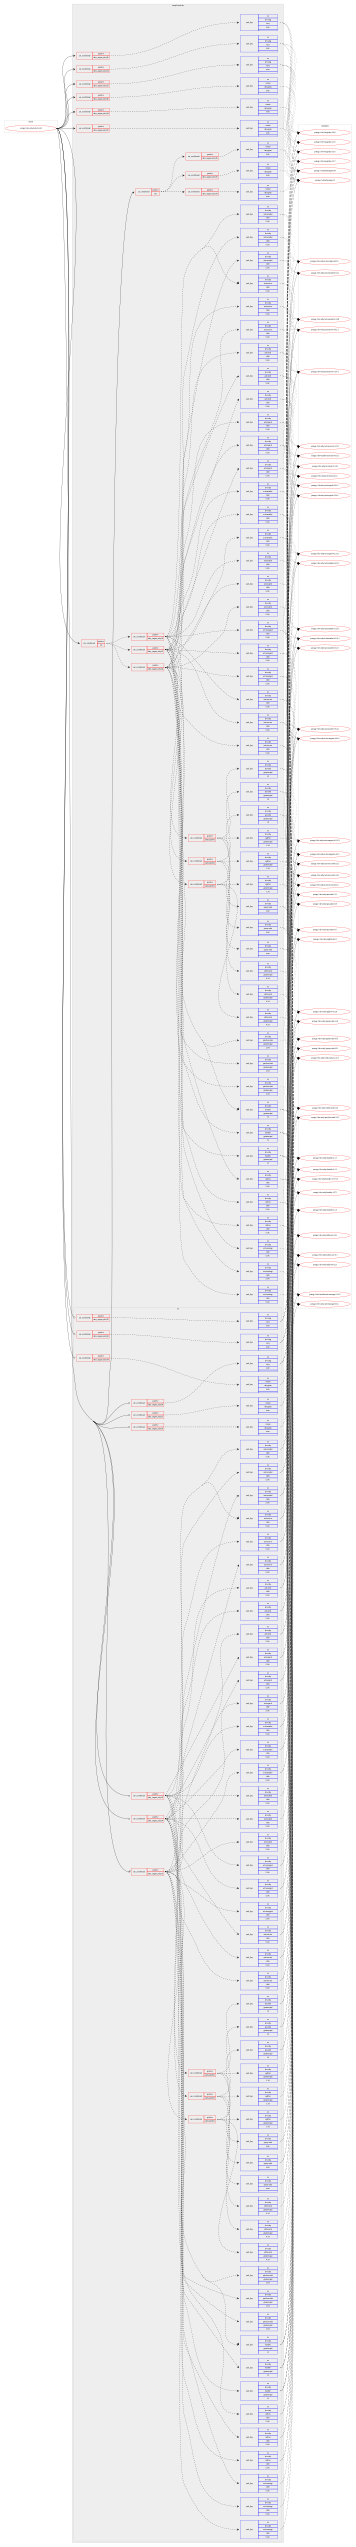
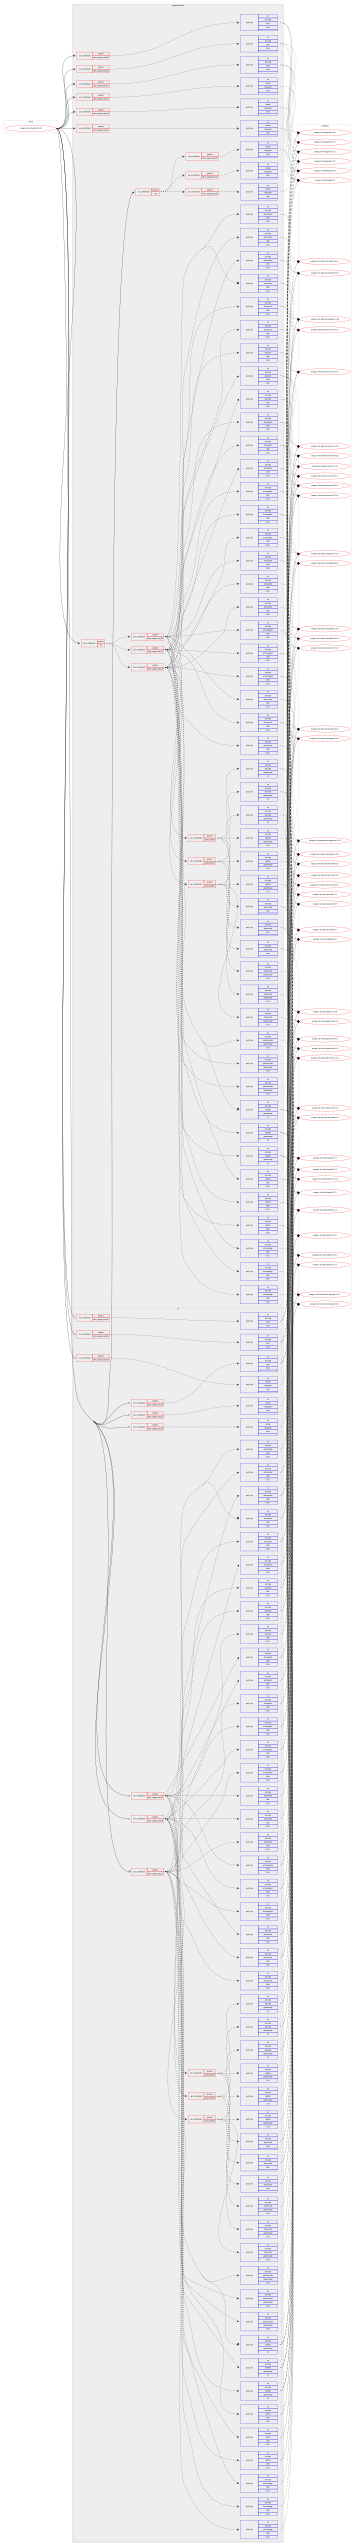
(325, 841) -> (325, 841)
